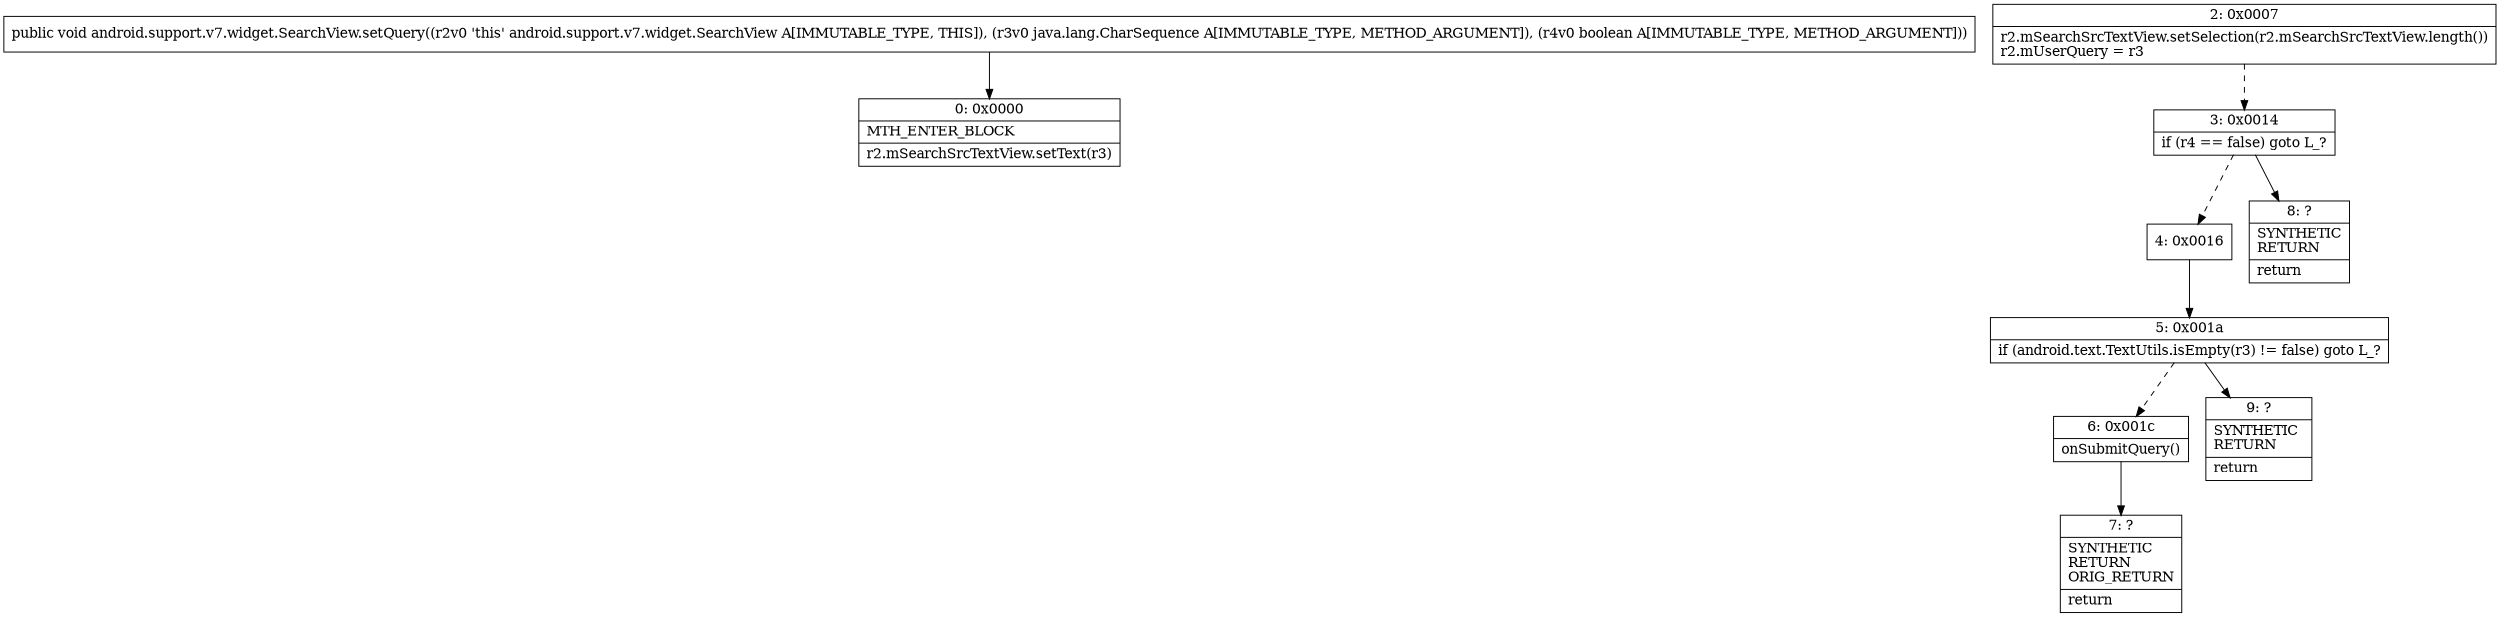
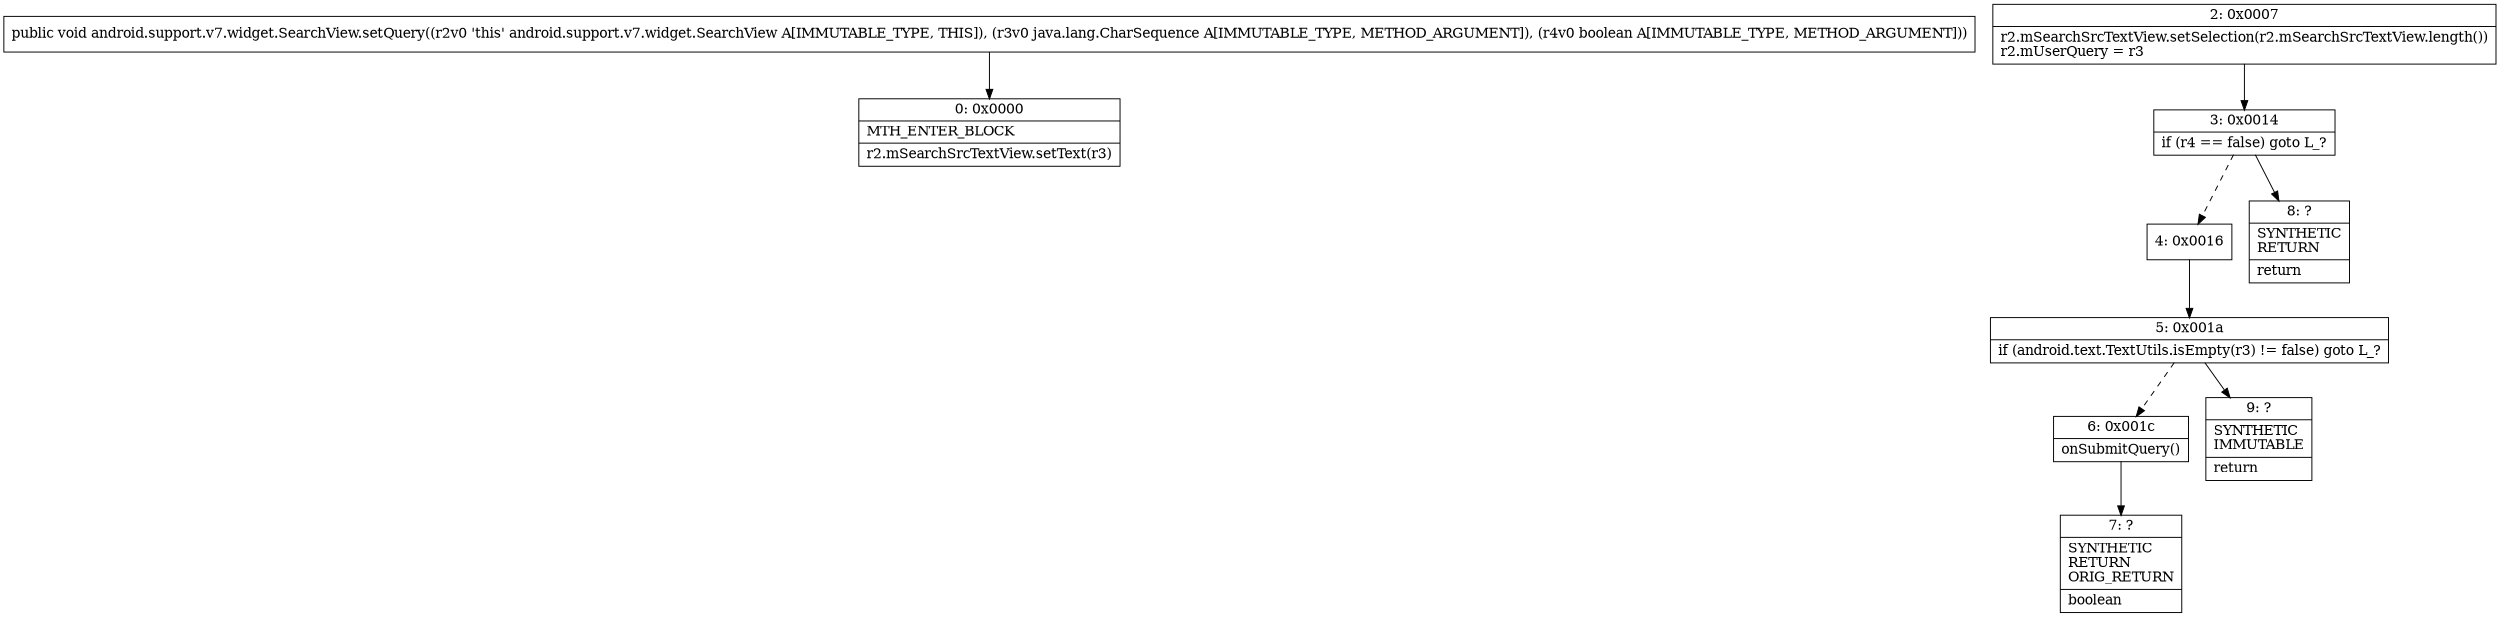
(2244, 82) -> (2244, 82)
(2245, 445) -> (2259, 445)
(2090, 601) -> (2095, 601)
